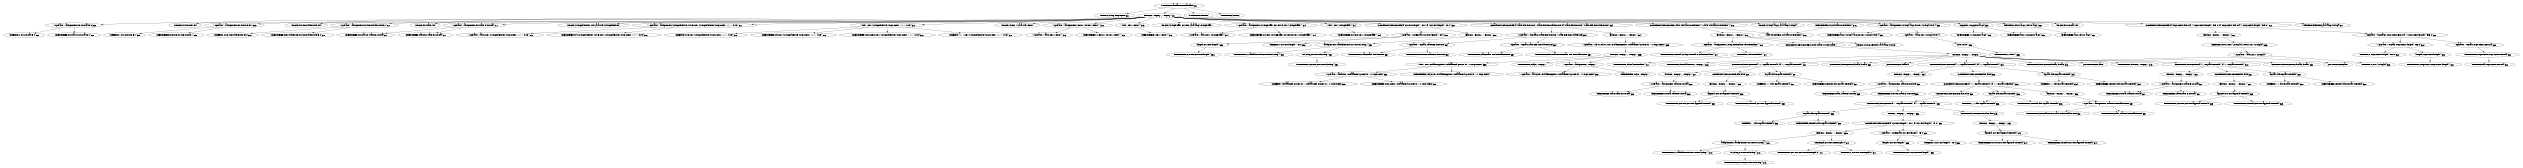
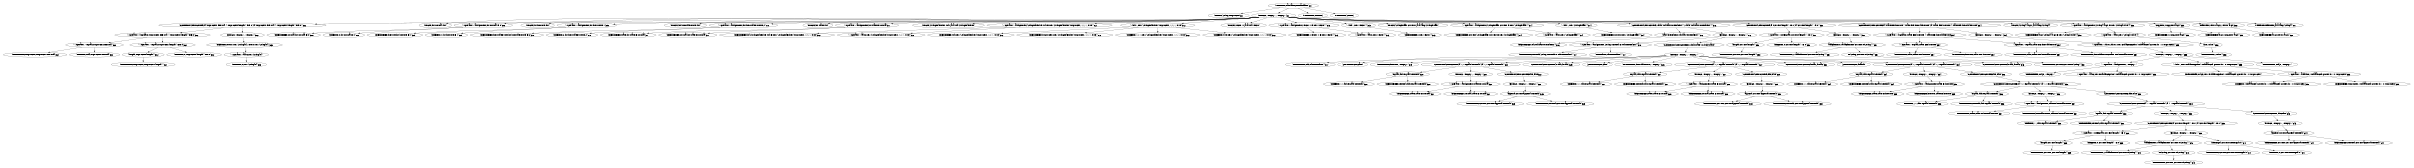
(1811, 30) -> (1611, 40)
(1876, 45) -> none
(2488, 59) -> (95, 49)
